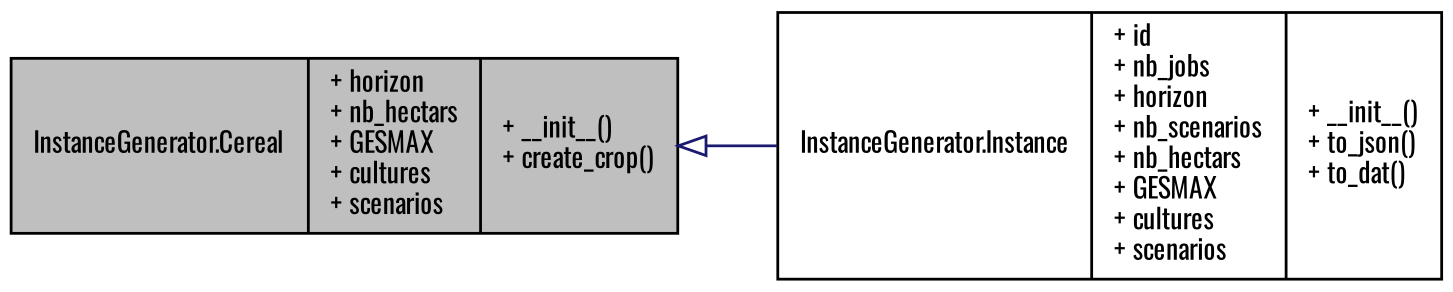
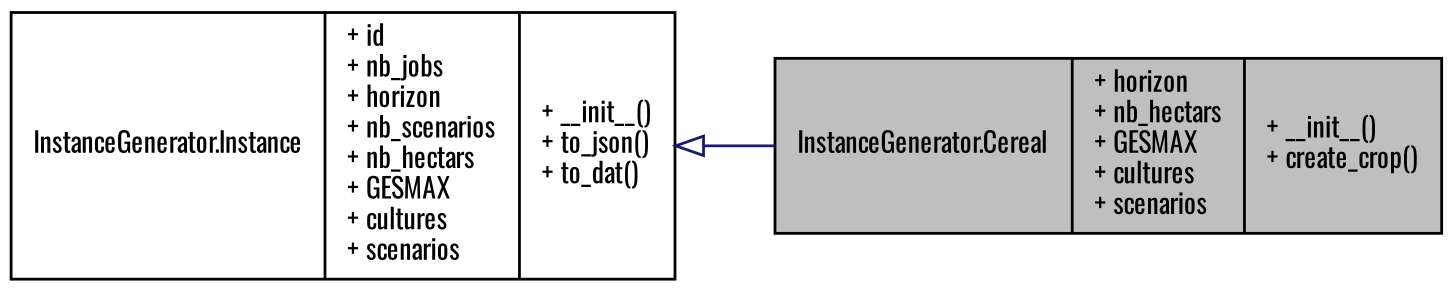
(742, 146) -> (739, 146)
